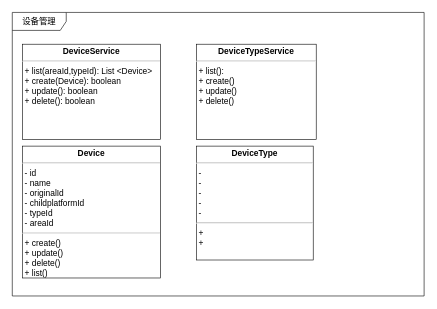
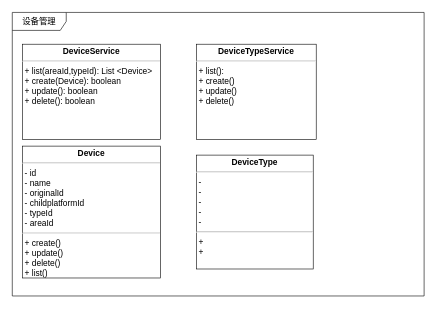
(255, 203) -> (255, 212)
